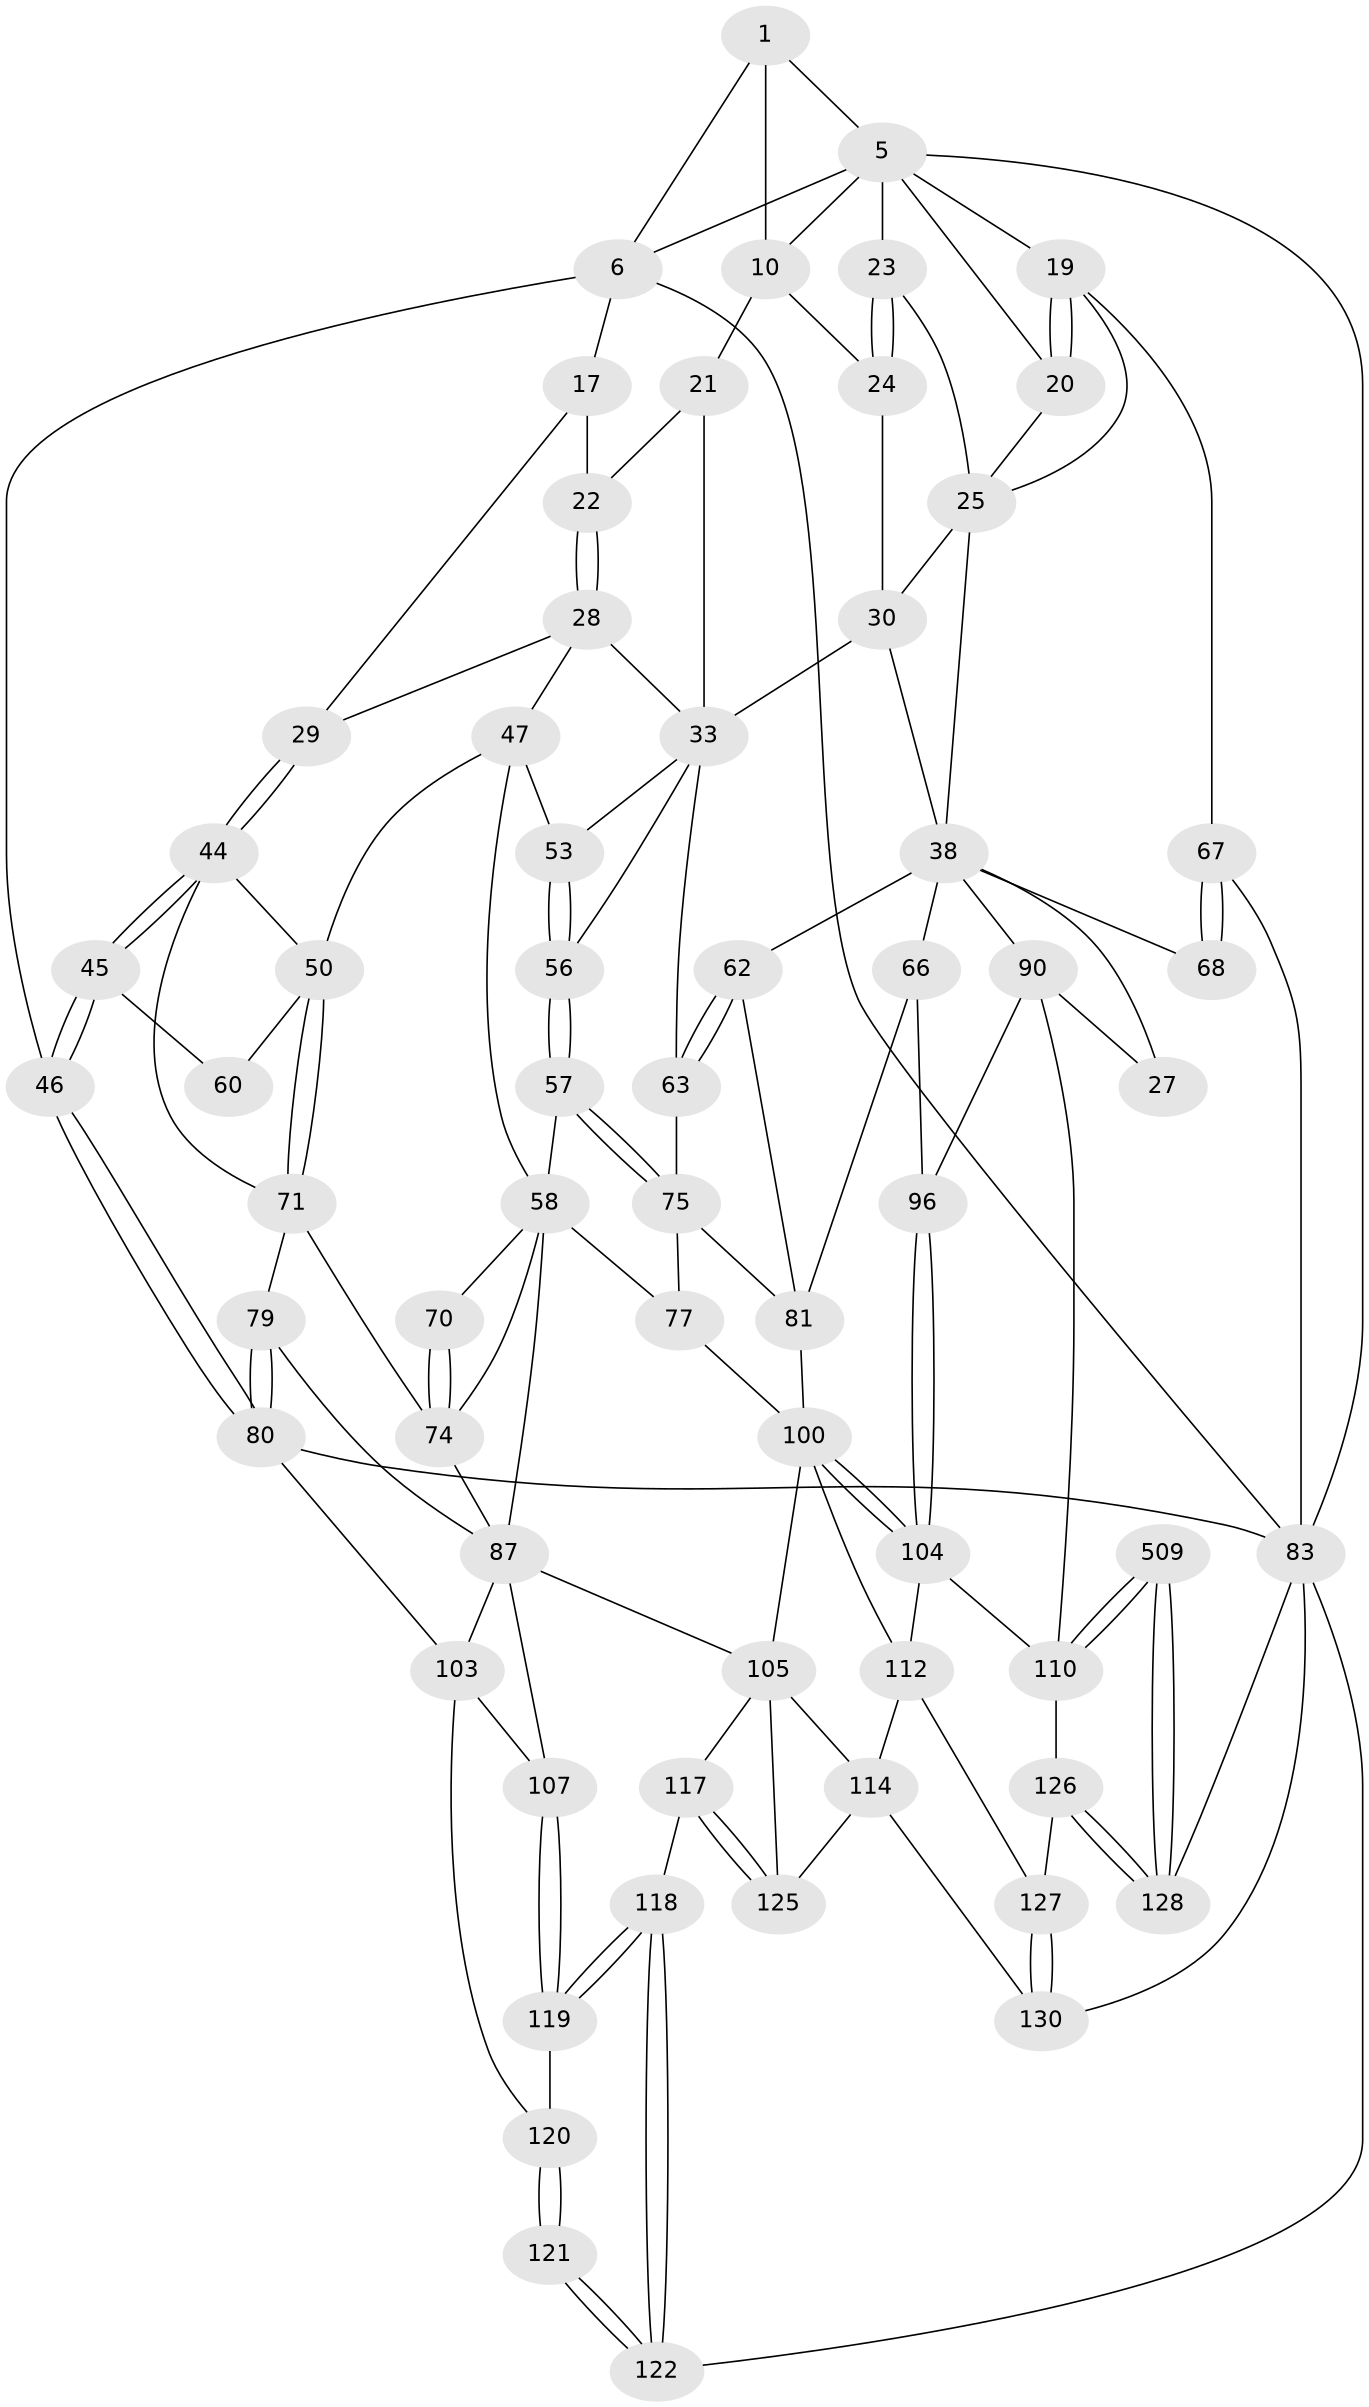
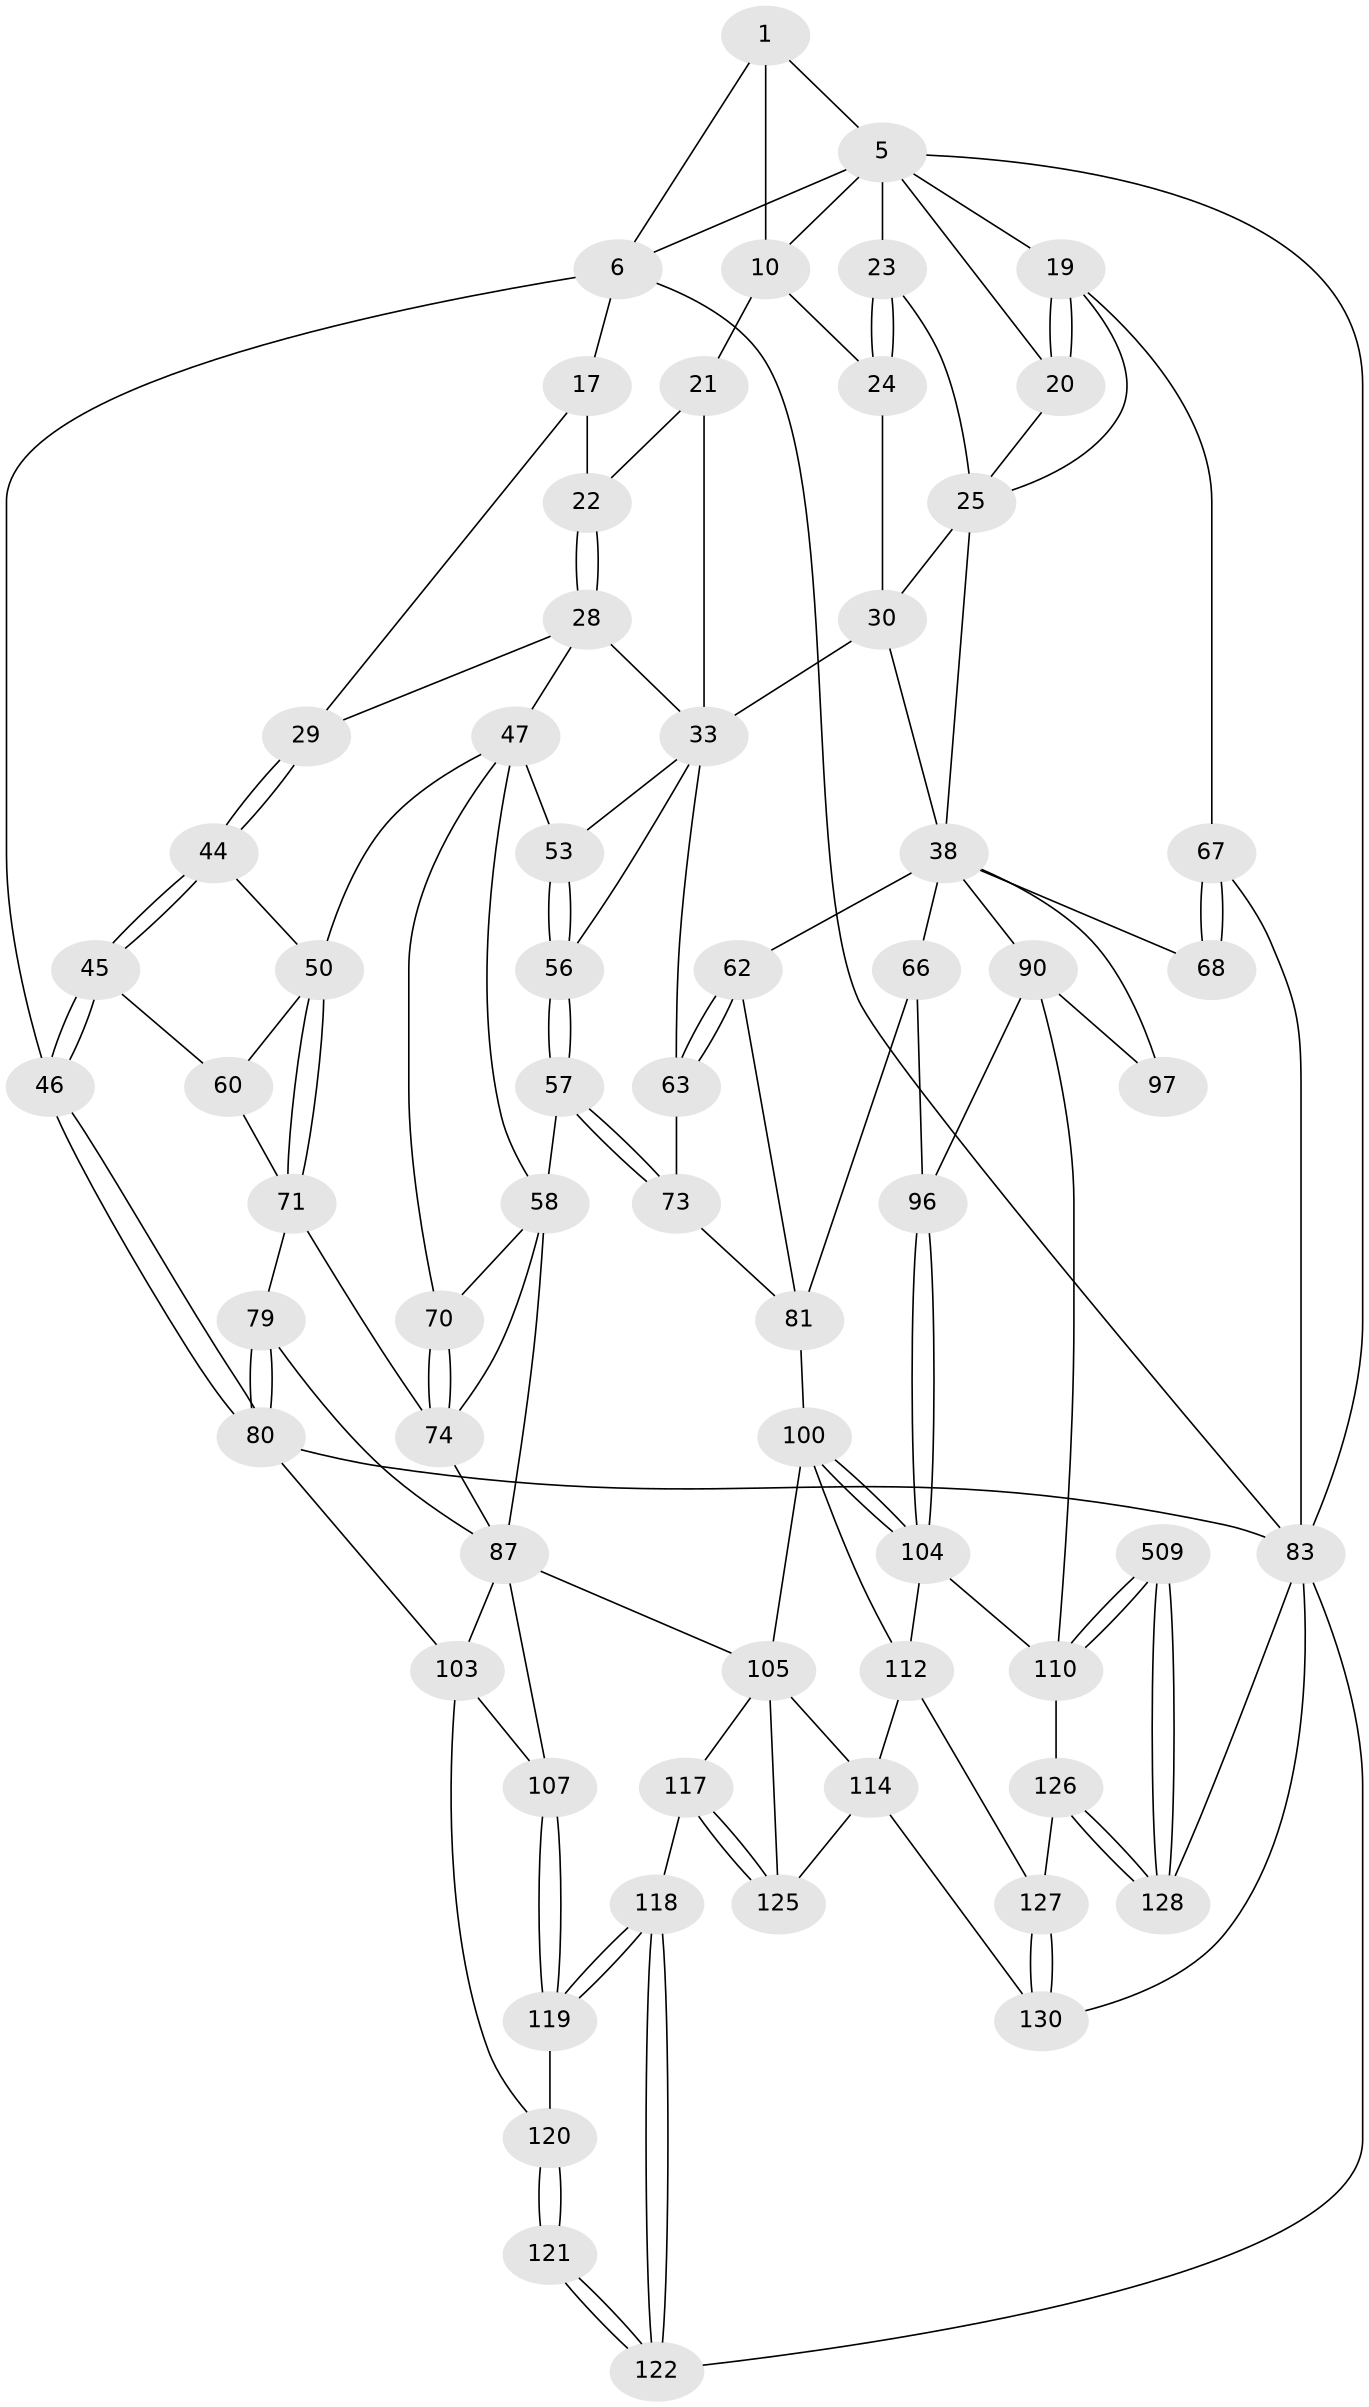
none -> (409, 1017)
(154, 1052) -> (260, 1145)
(1163, 1087) -> (1163, 1087)
(676, 1204) -> (676, 1204)
(680, 1320) -> none
